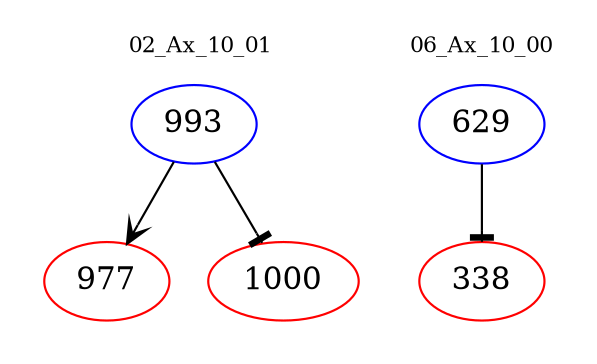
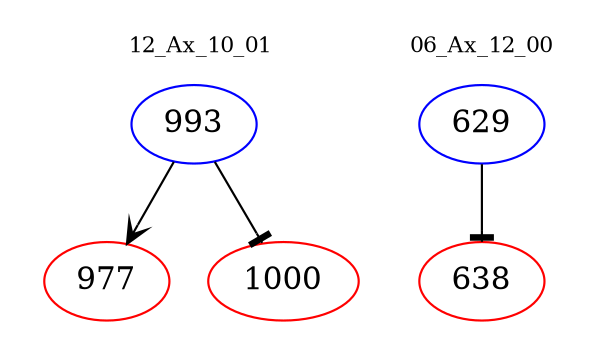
(201, 47) -> (201, 47)
(482, 47) -> (482, 47)
(482, 281) -> (482, 281)
